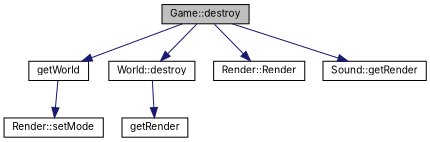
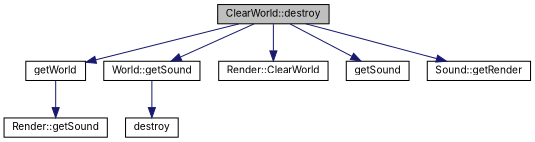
(206, 14) -> (273, 14)
(152, 71) -> (152, 71)
(259, 71) -> (273, 71)
none -> (378, 71)
(54, 128) -> (56, 128)
(155, 128) -> (152, 128)
